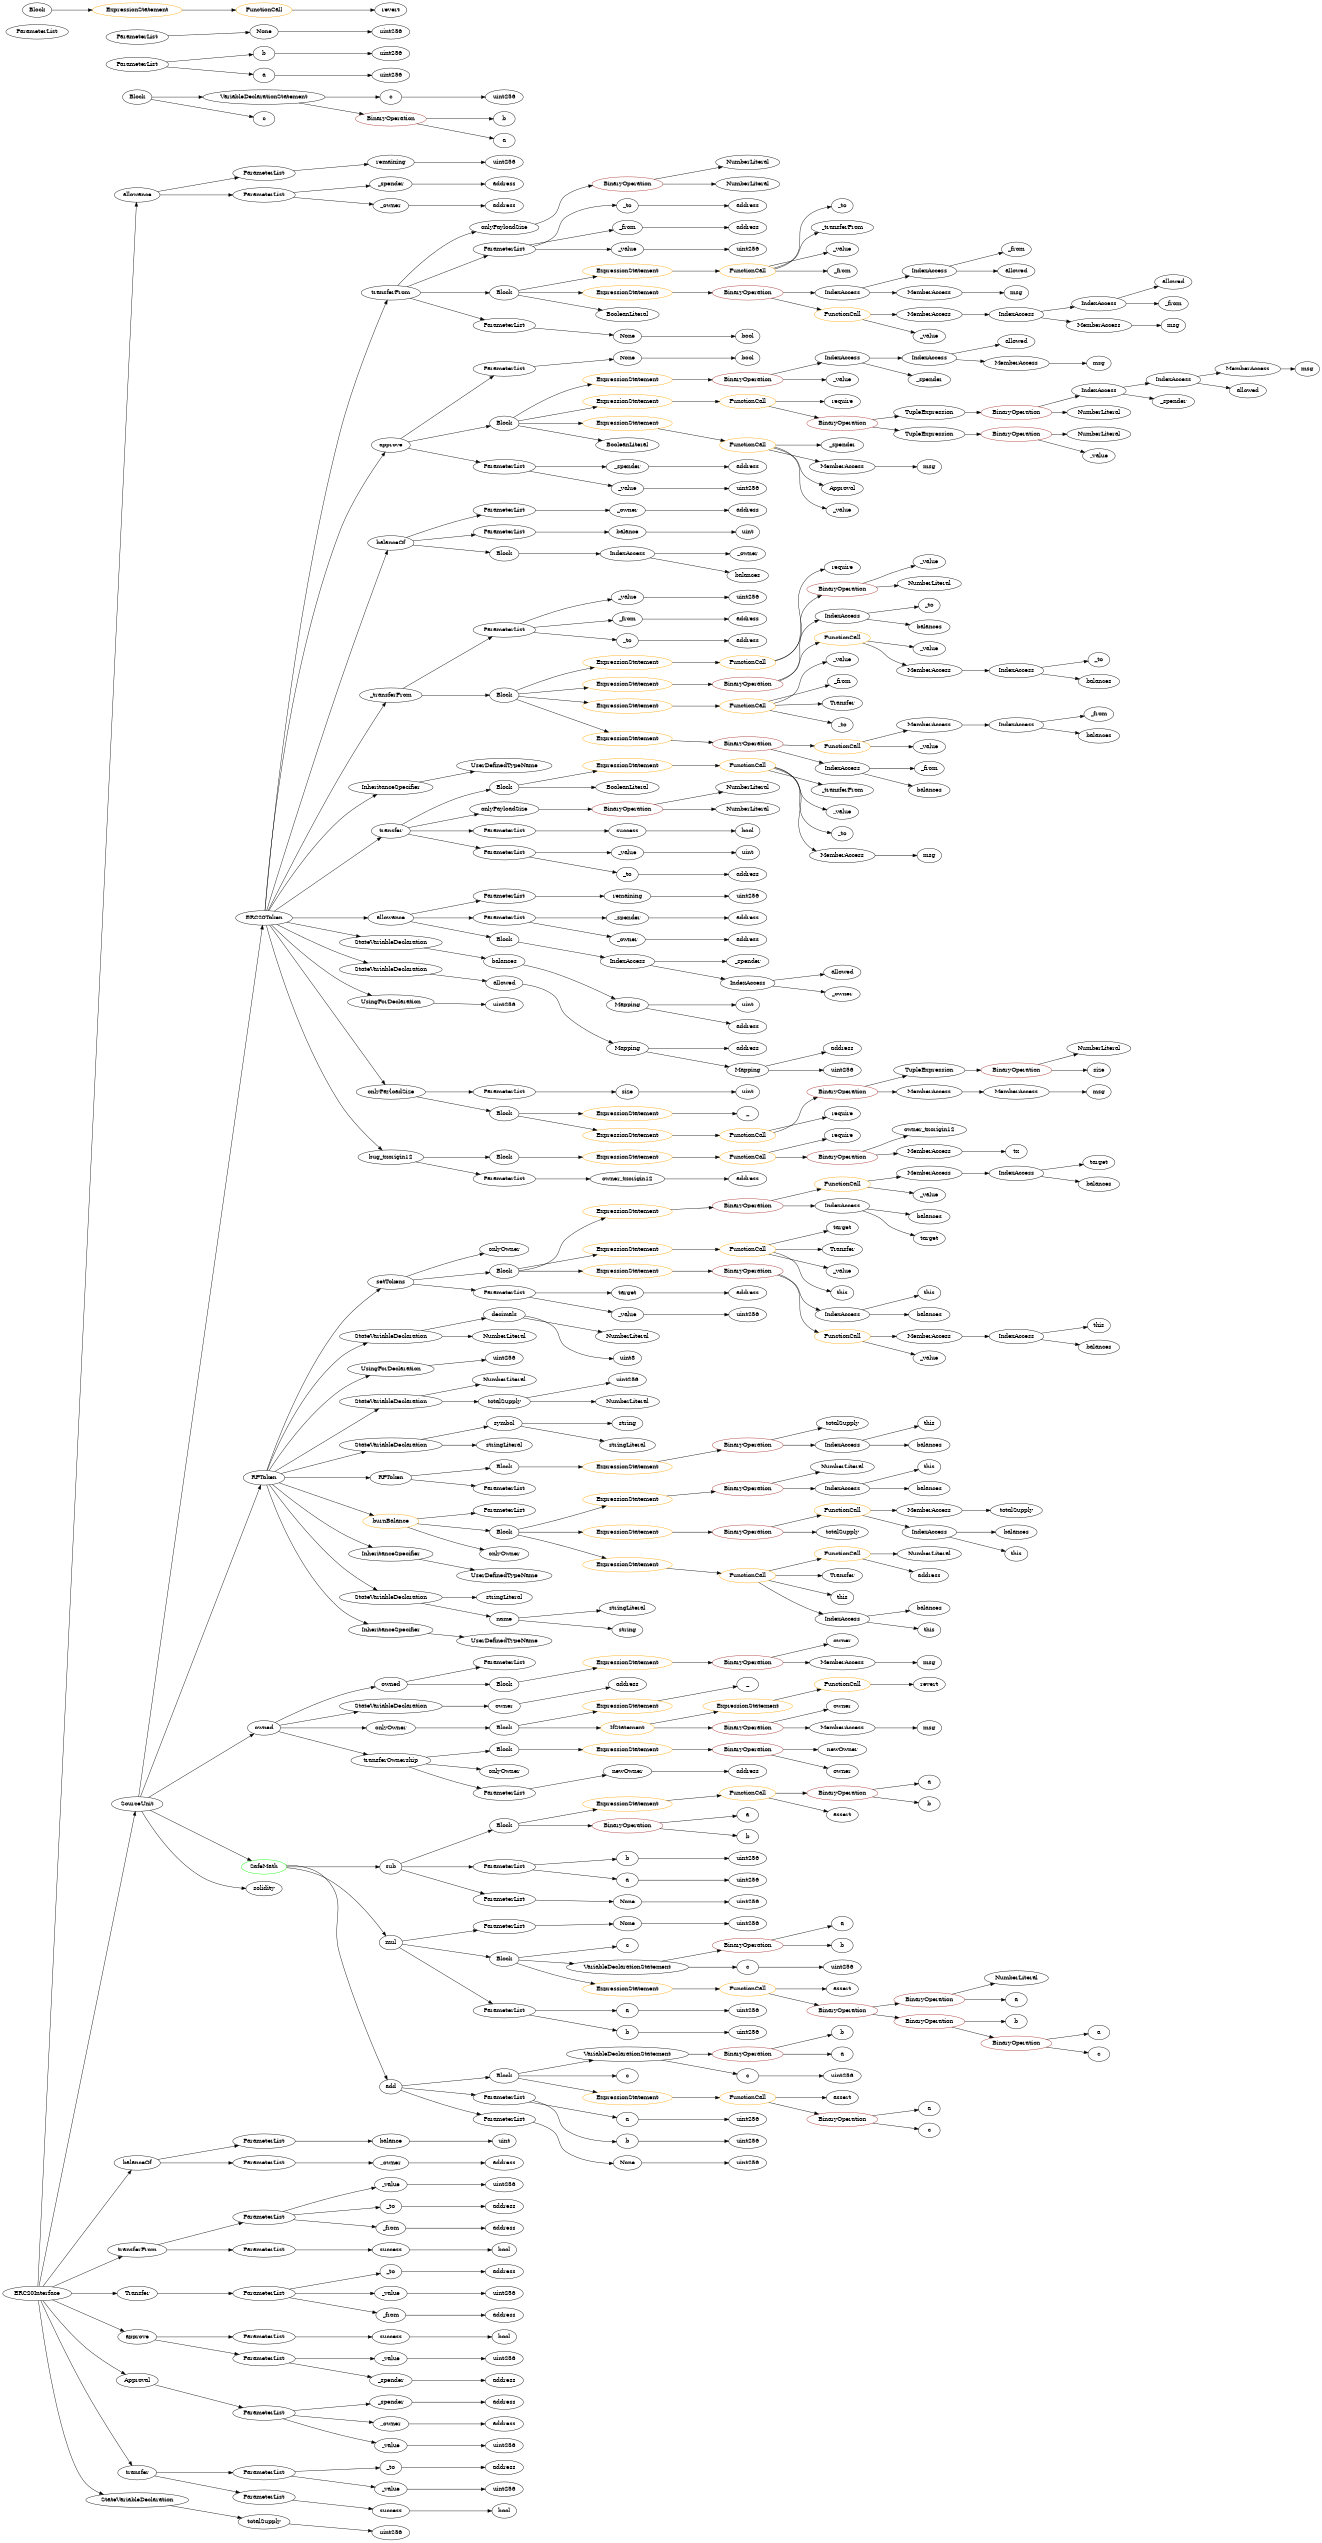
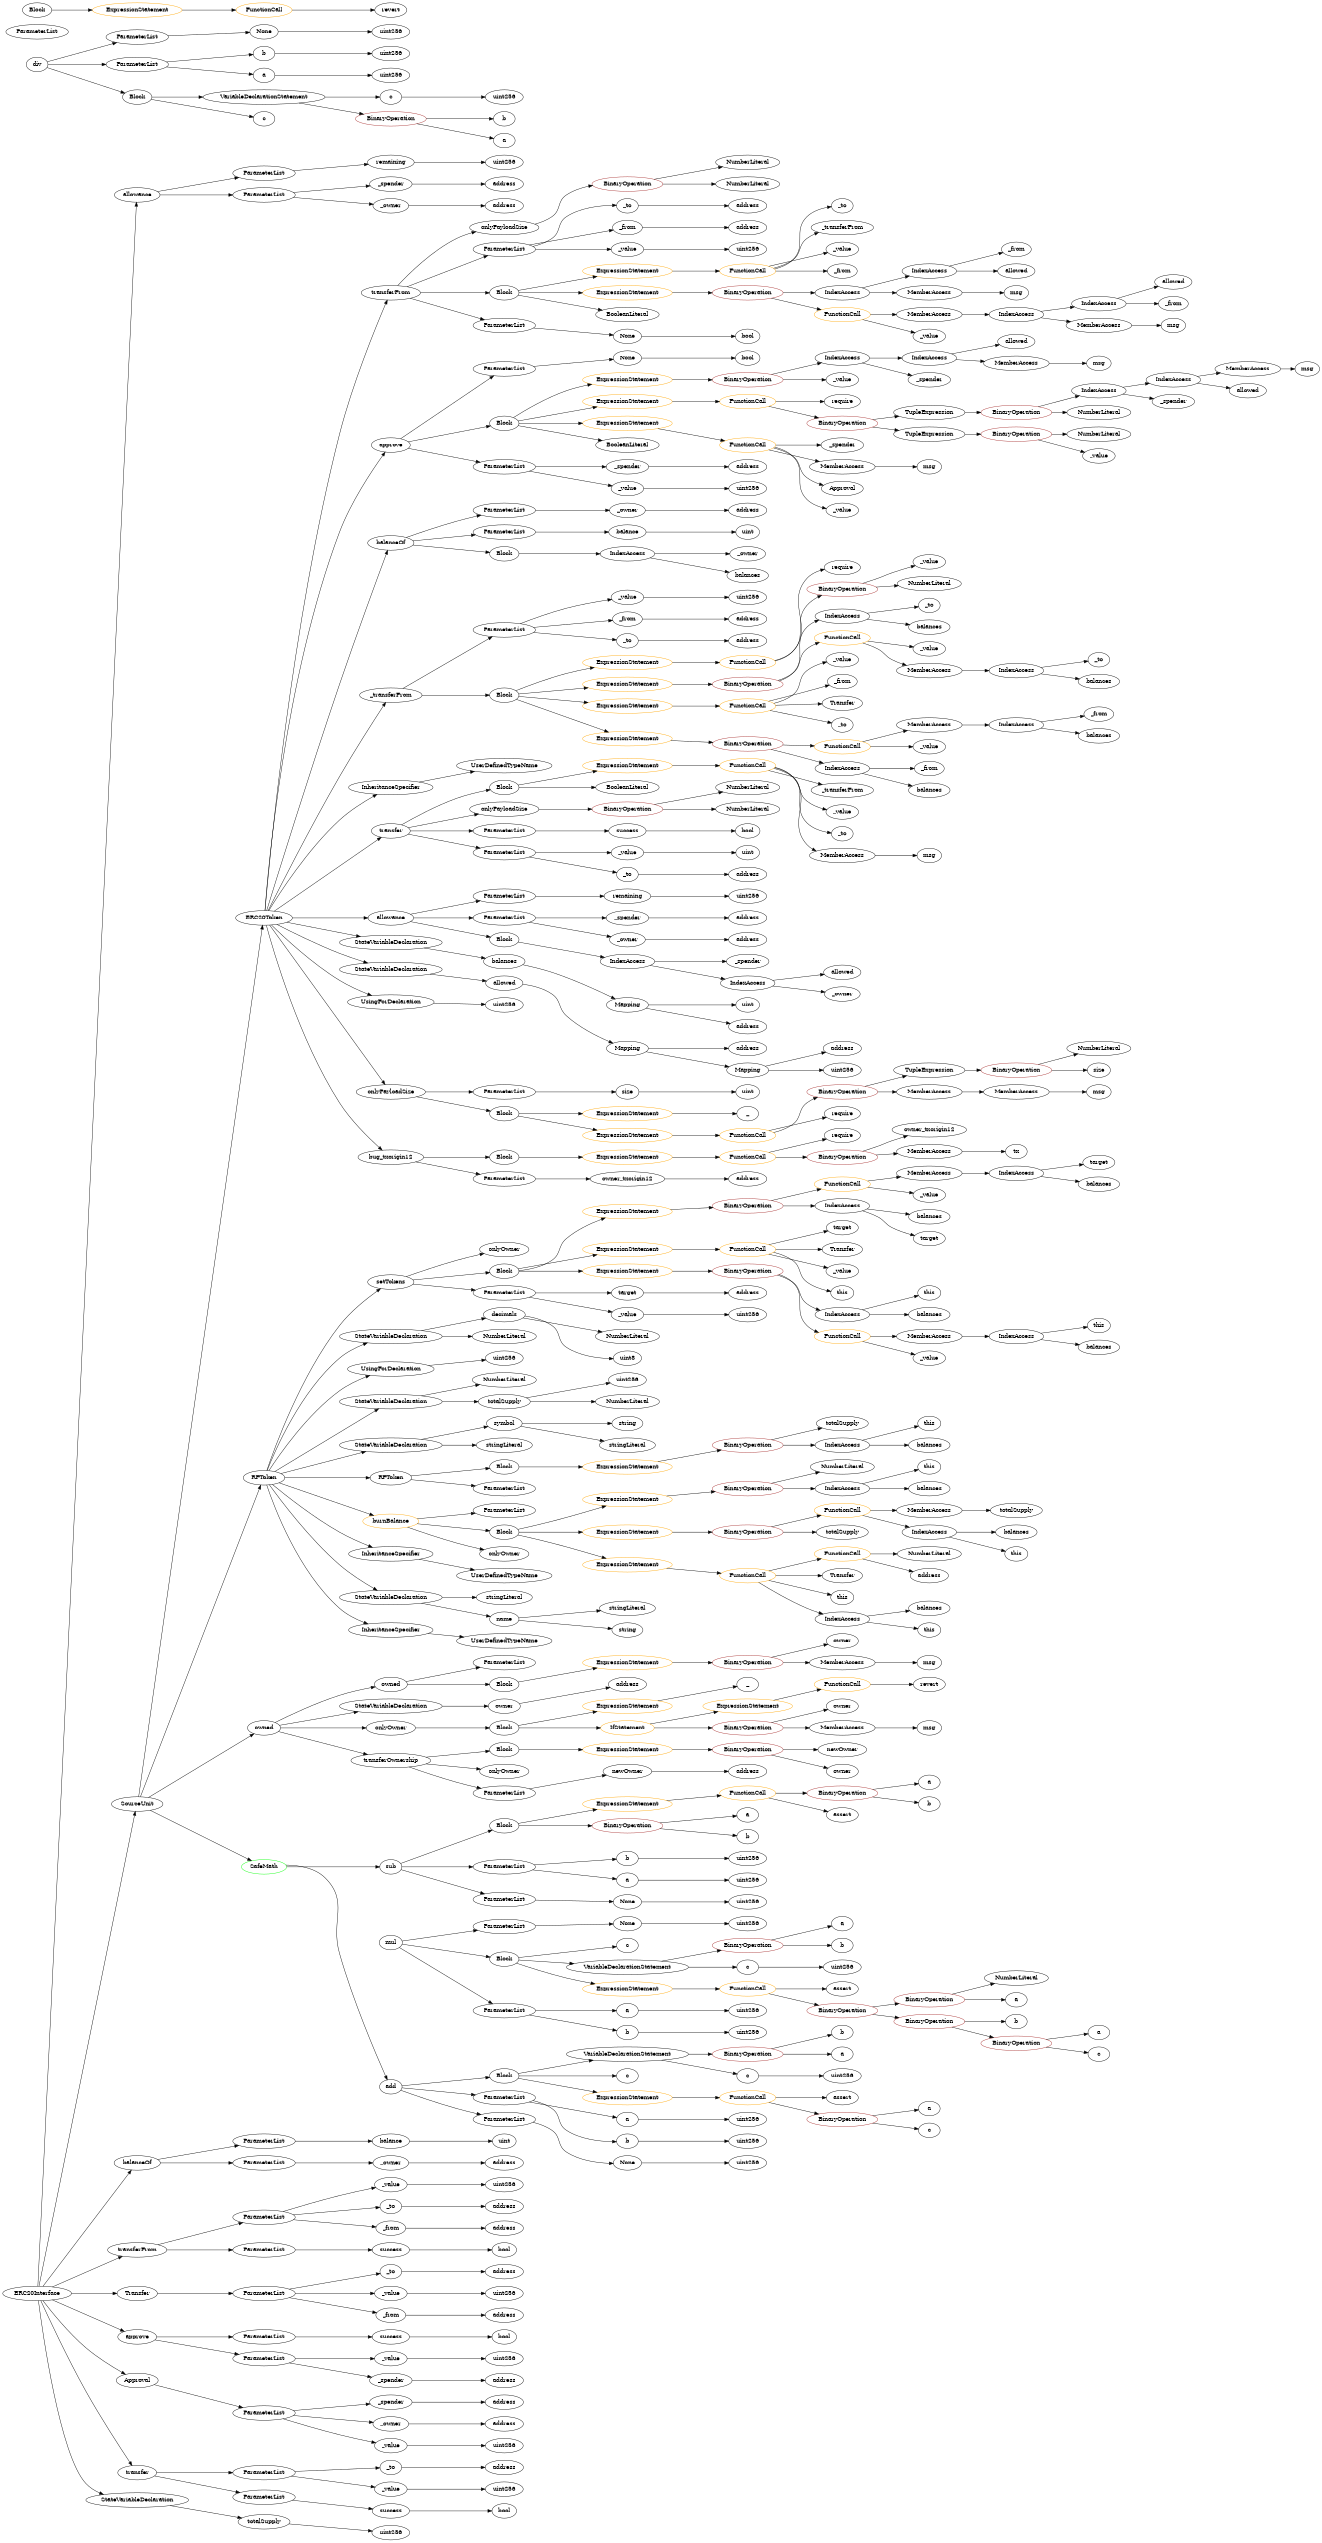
none -> (37, 64)
(264, 1889) -> none
(342, 1889) -> none
